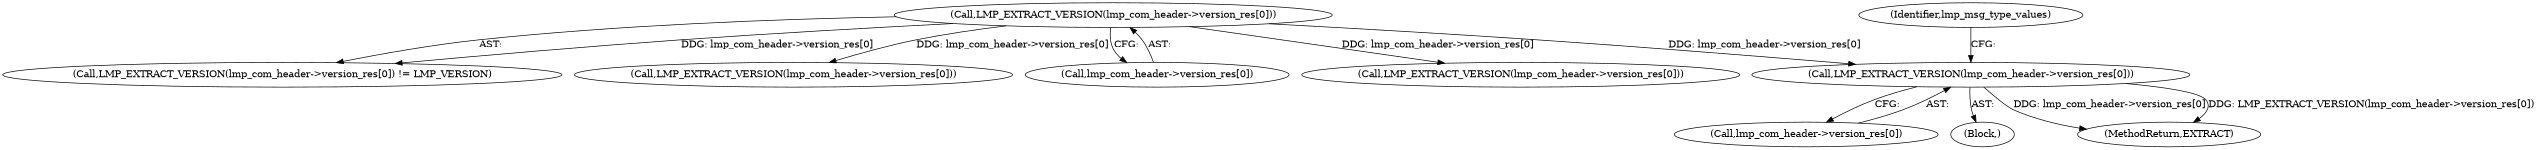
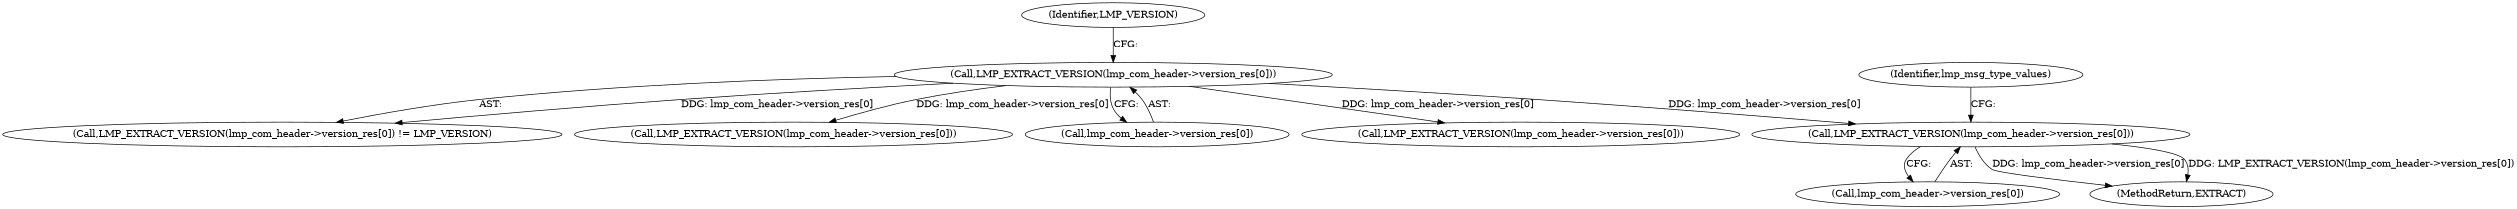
none -> (1113, 15)
(1983, 134) -> none
